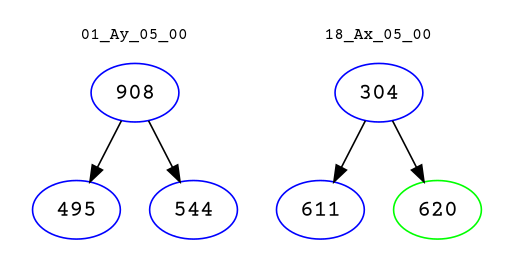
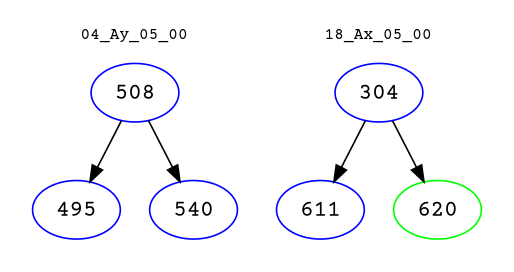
(135, 35) -> (135, 35)
(135, 93) -> (135, 93)
(194, 210) -> (194, 210)
